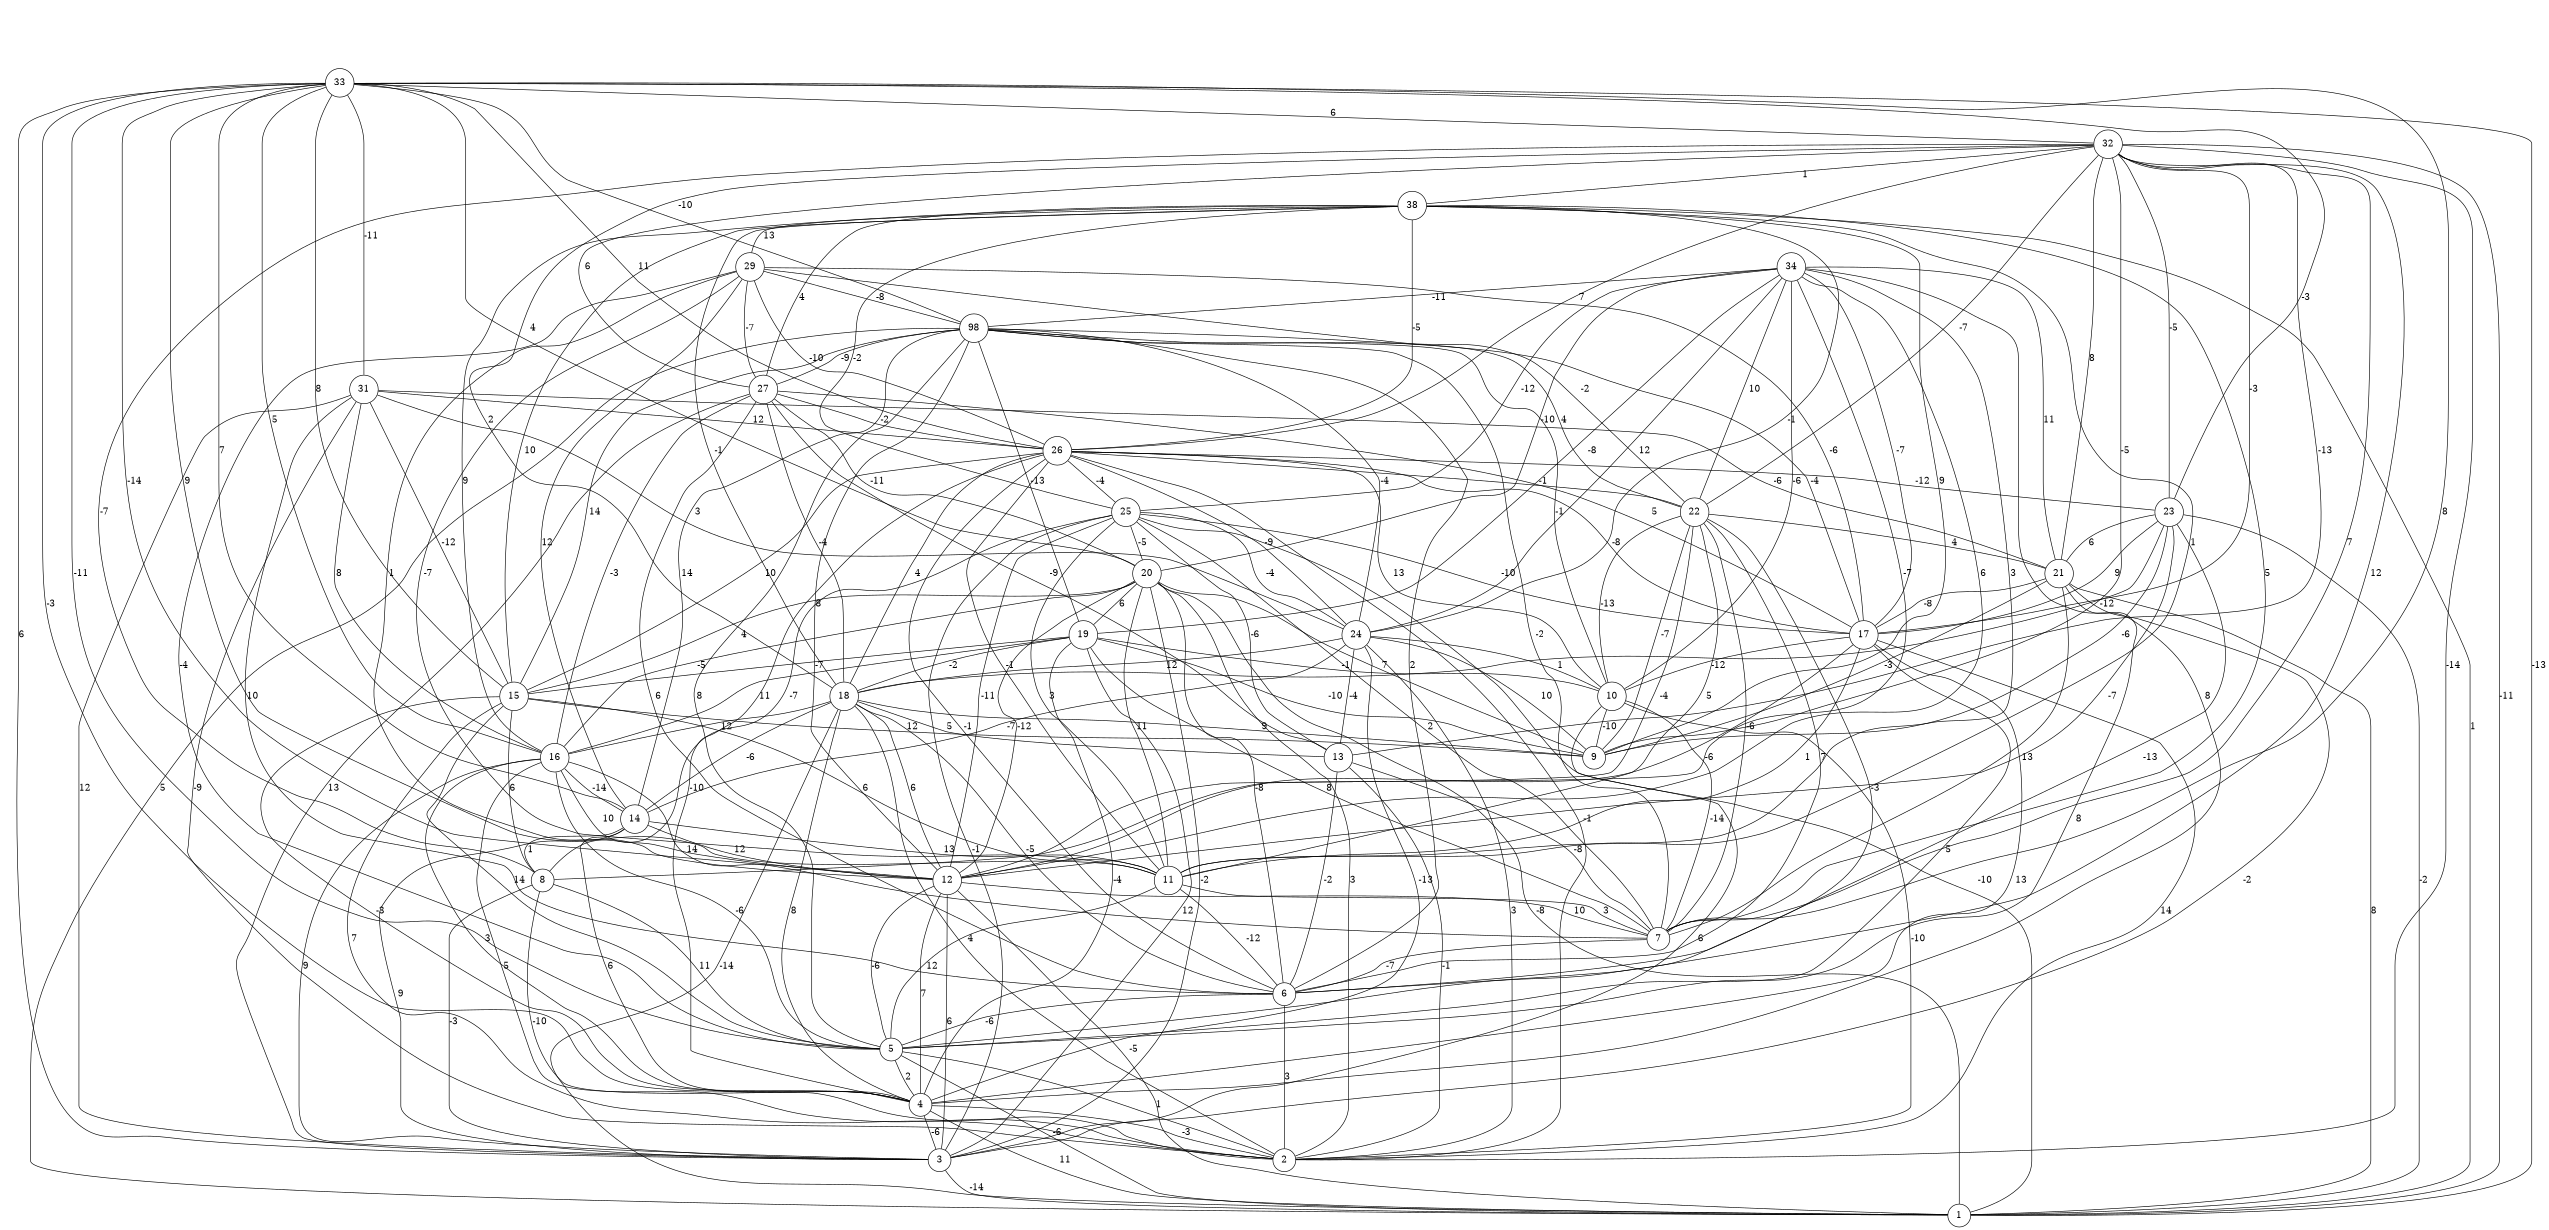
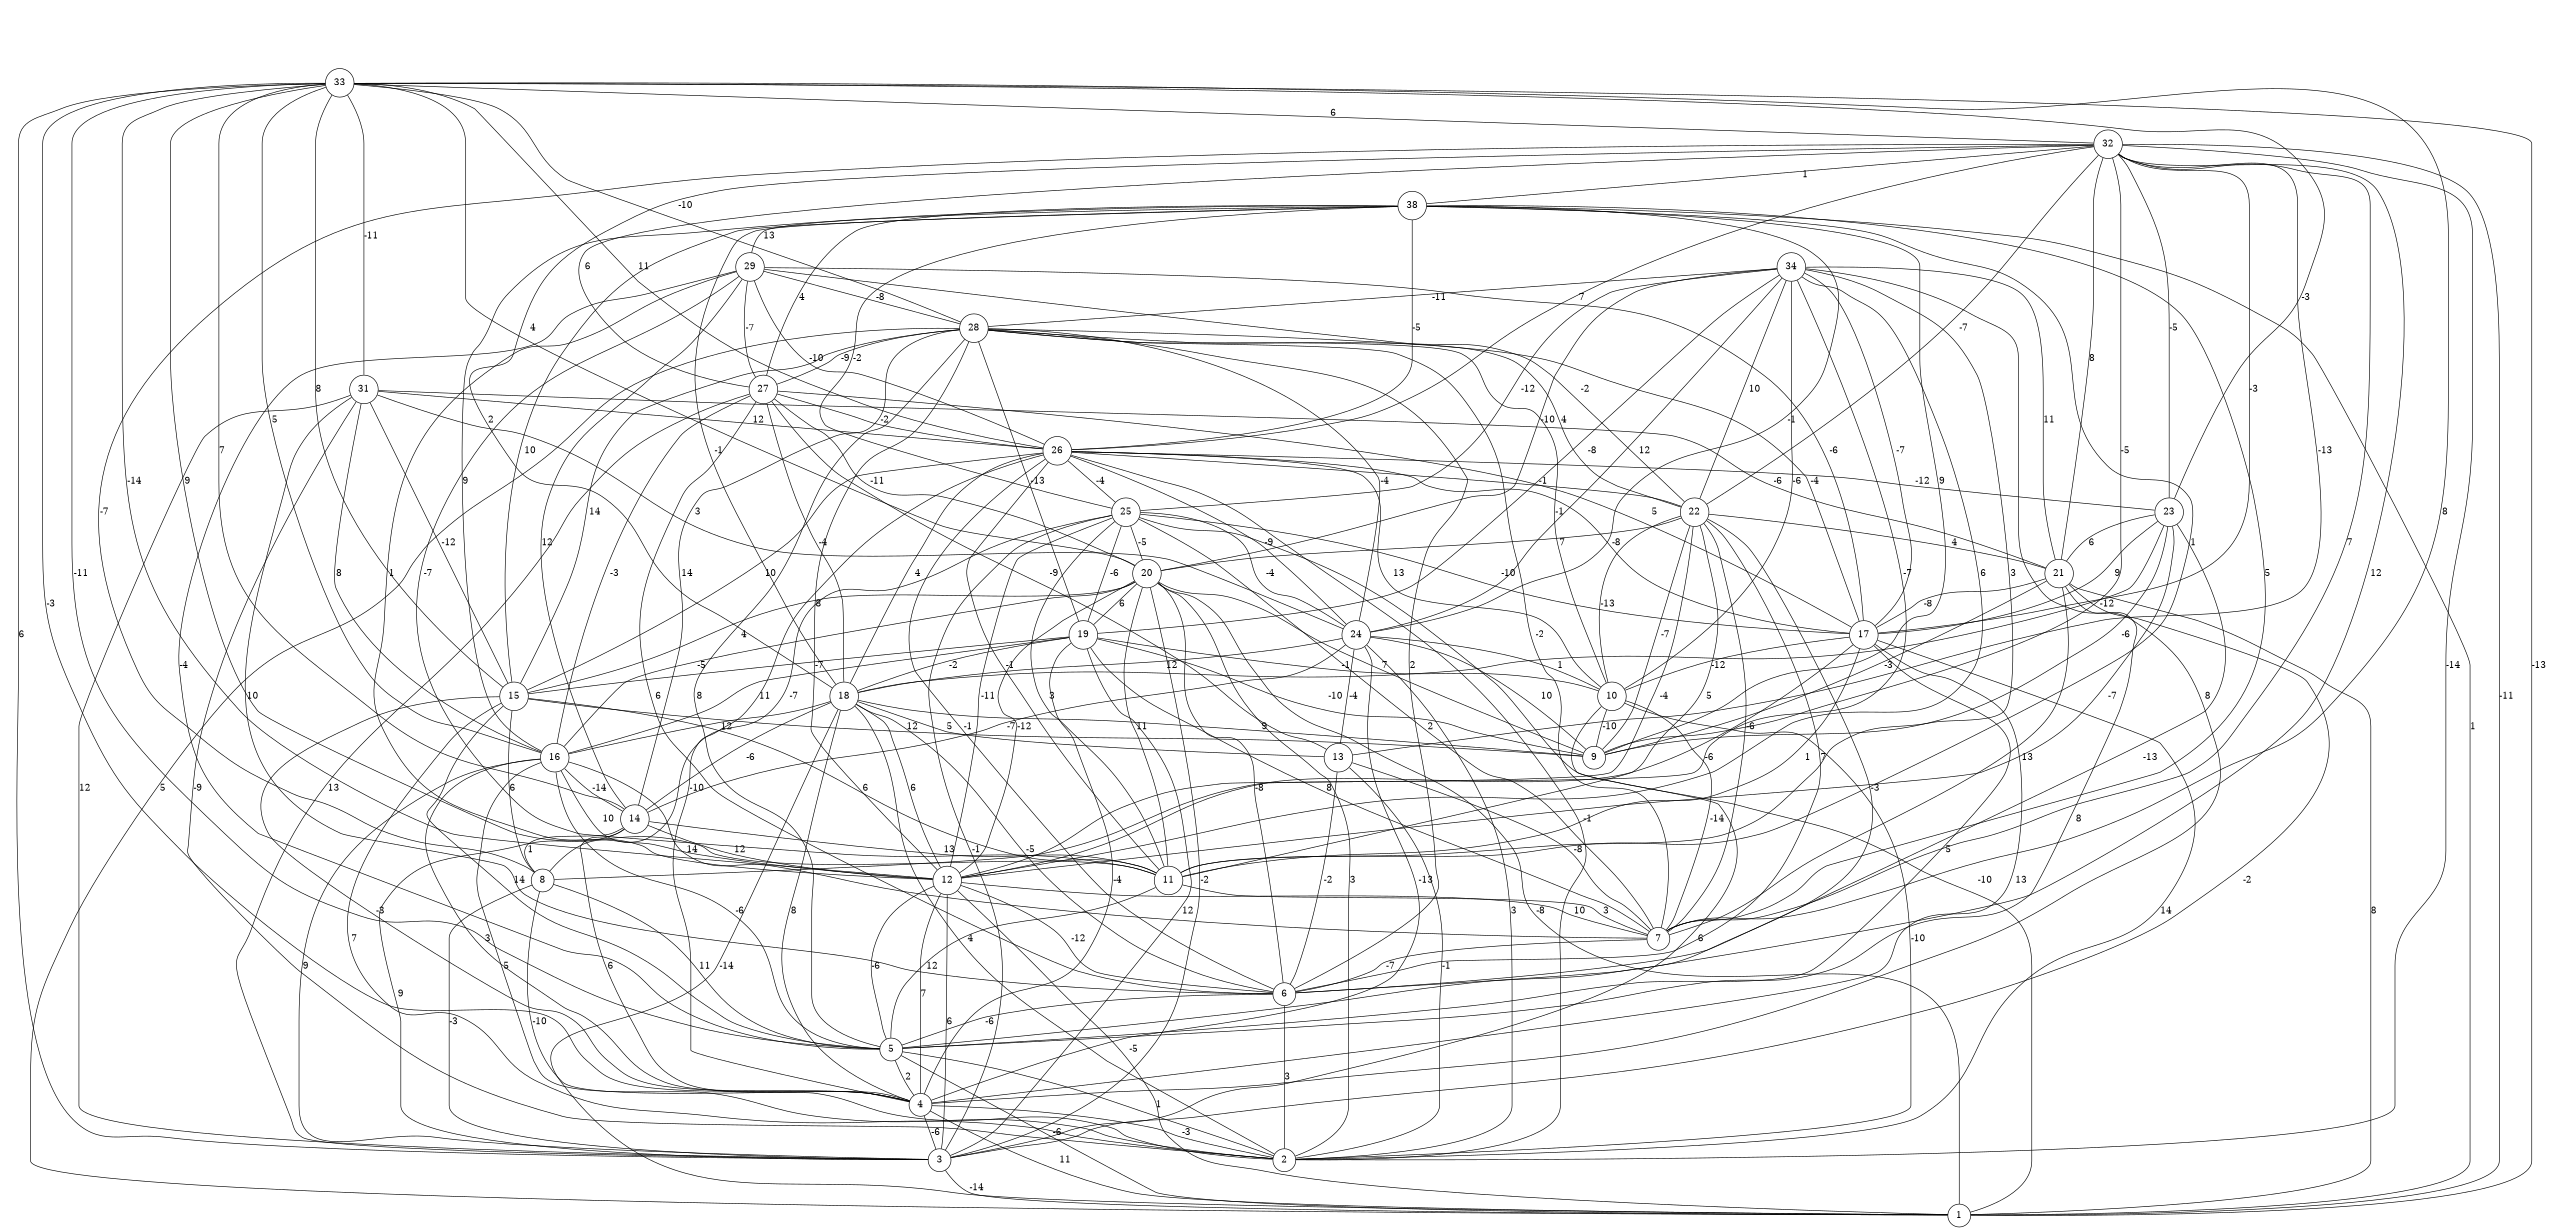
(974, 328) -> (974, 328)
none -> (1422, 547)
(1248, 628) -> (1105, 574)
(1231, 935) -> (1095, 971)
(2419, 1001) -> none
